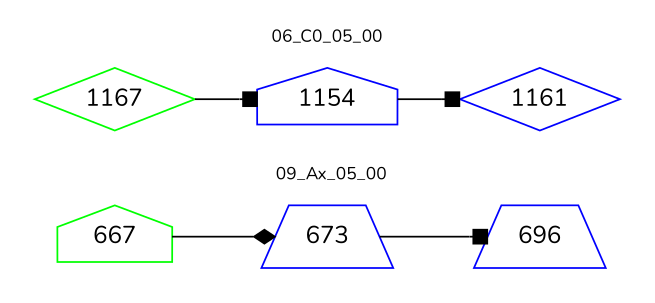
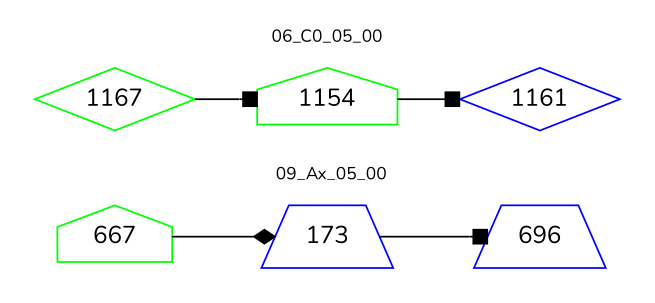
(327, 99) -> (327, 99)
(327, 237) -> (327, 237)
